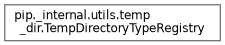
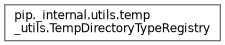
(113, 23) -> (113, 23)
